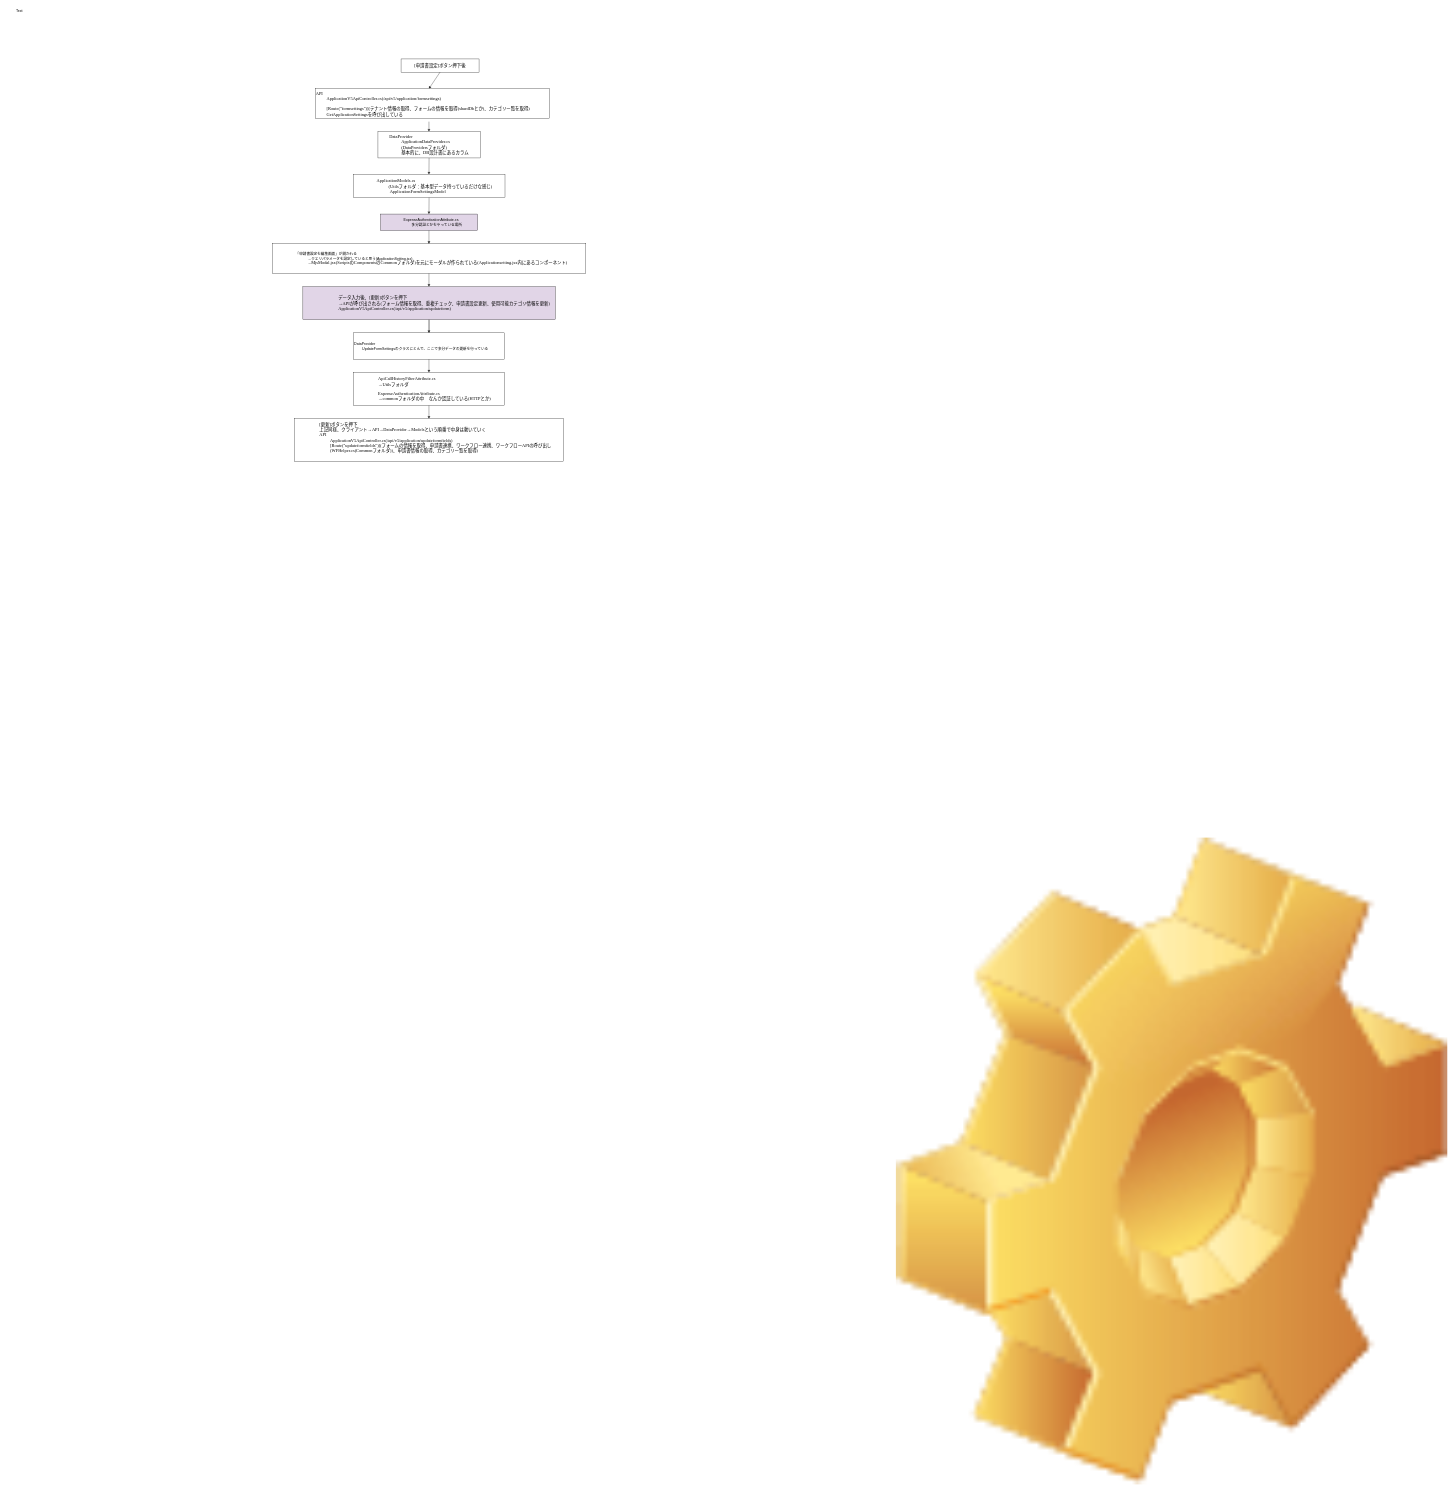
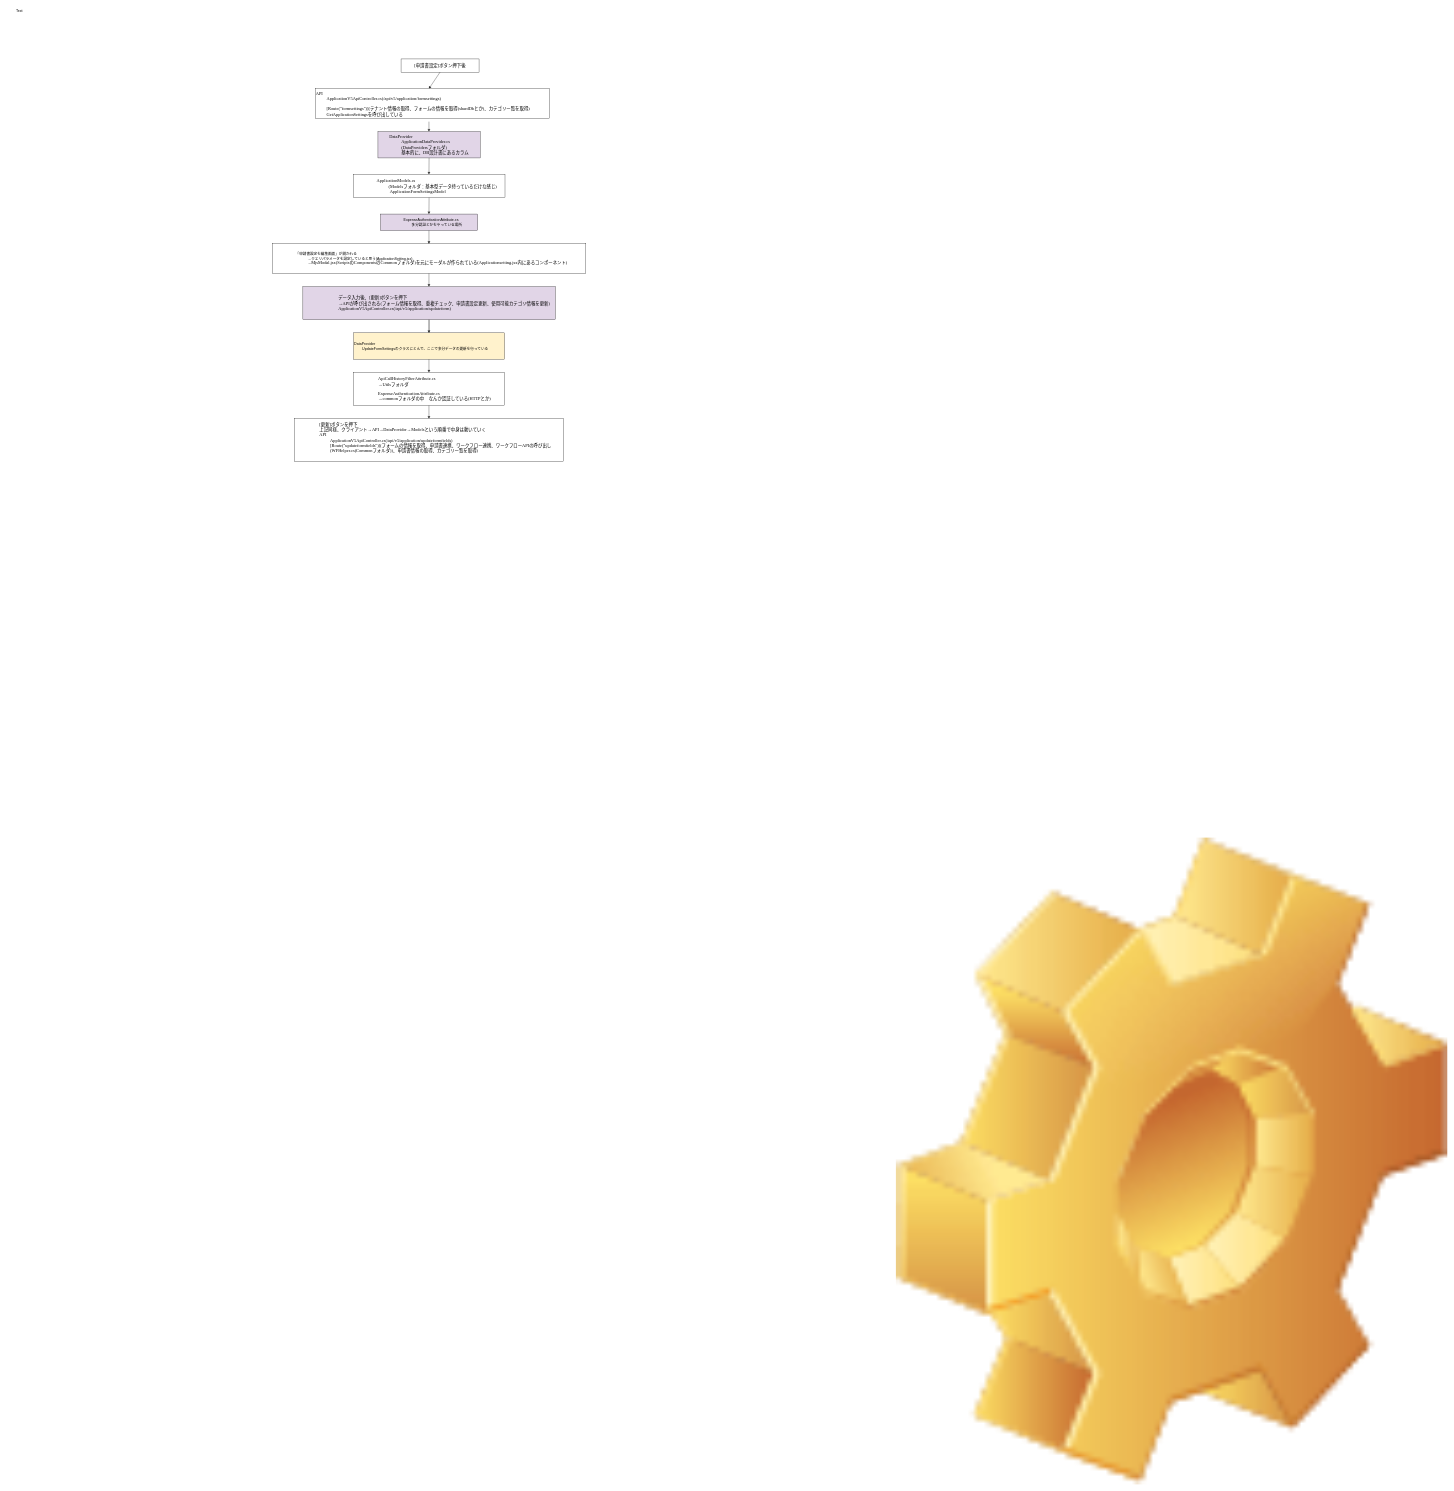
(429, 145) -> (429, 145)
(398, 186) -> (399, 186)
(429, 346) -> (429, 346)
